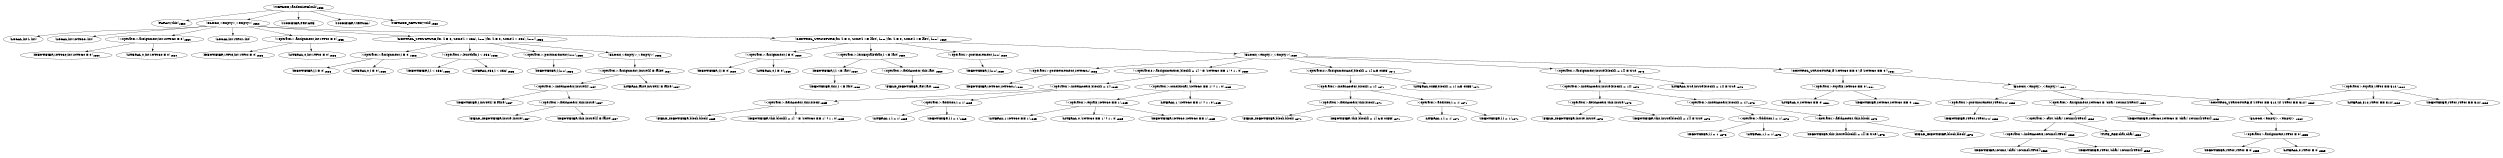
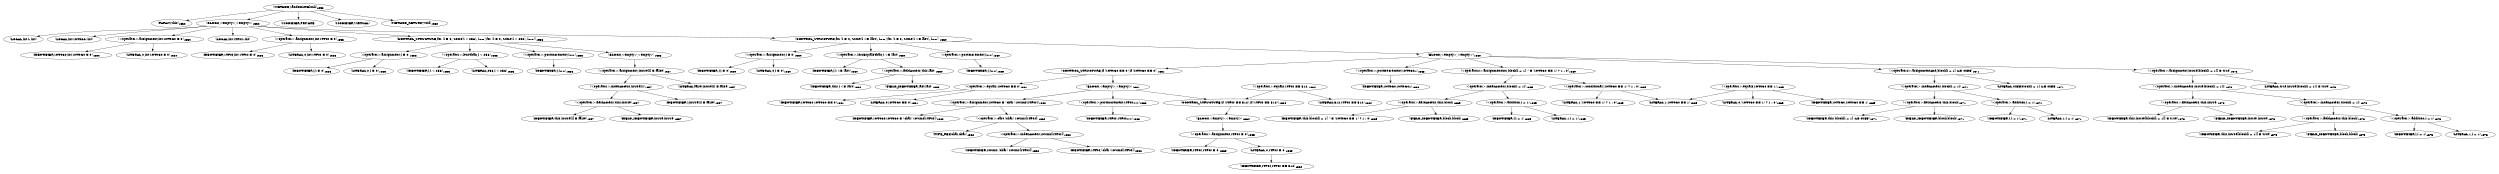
(835, 78) -> (875, 79)
(1144, 95) -> (1639, 95)
(2414, 95) -> (1271, 157)
